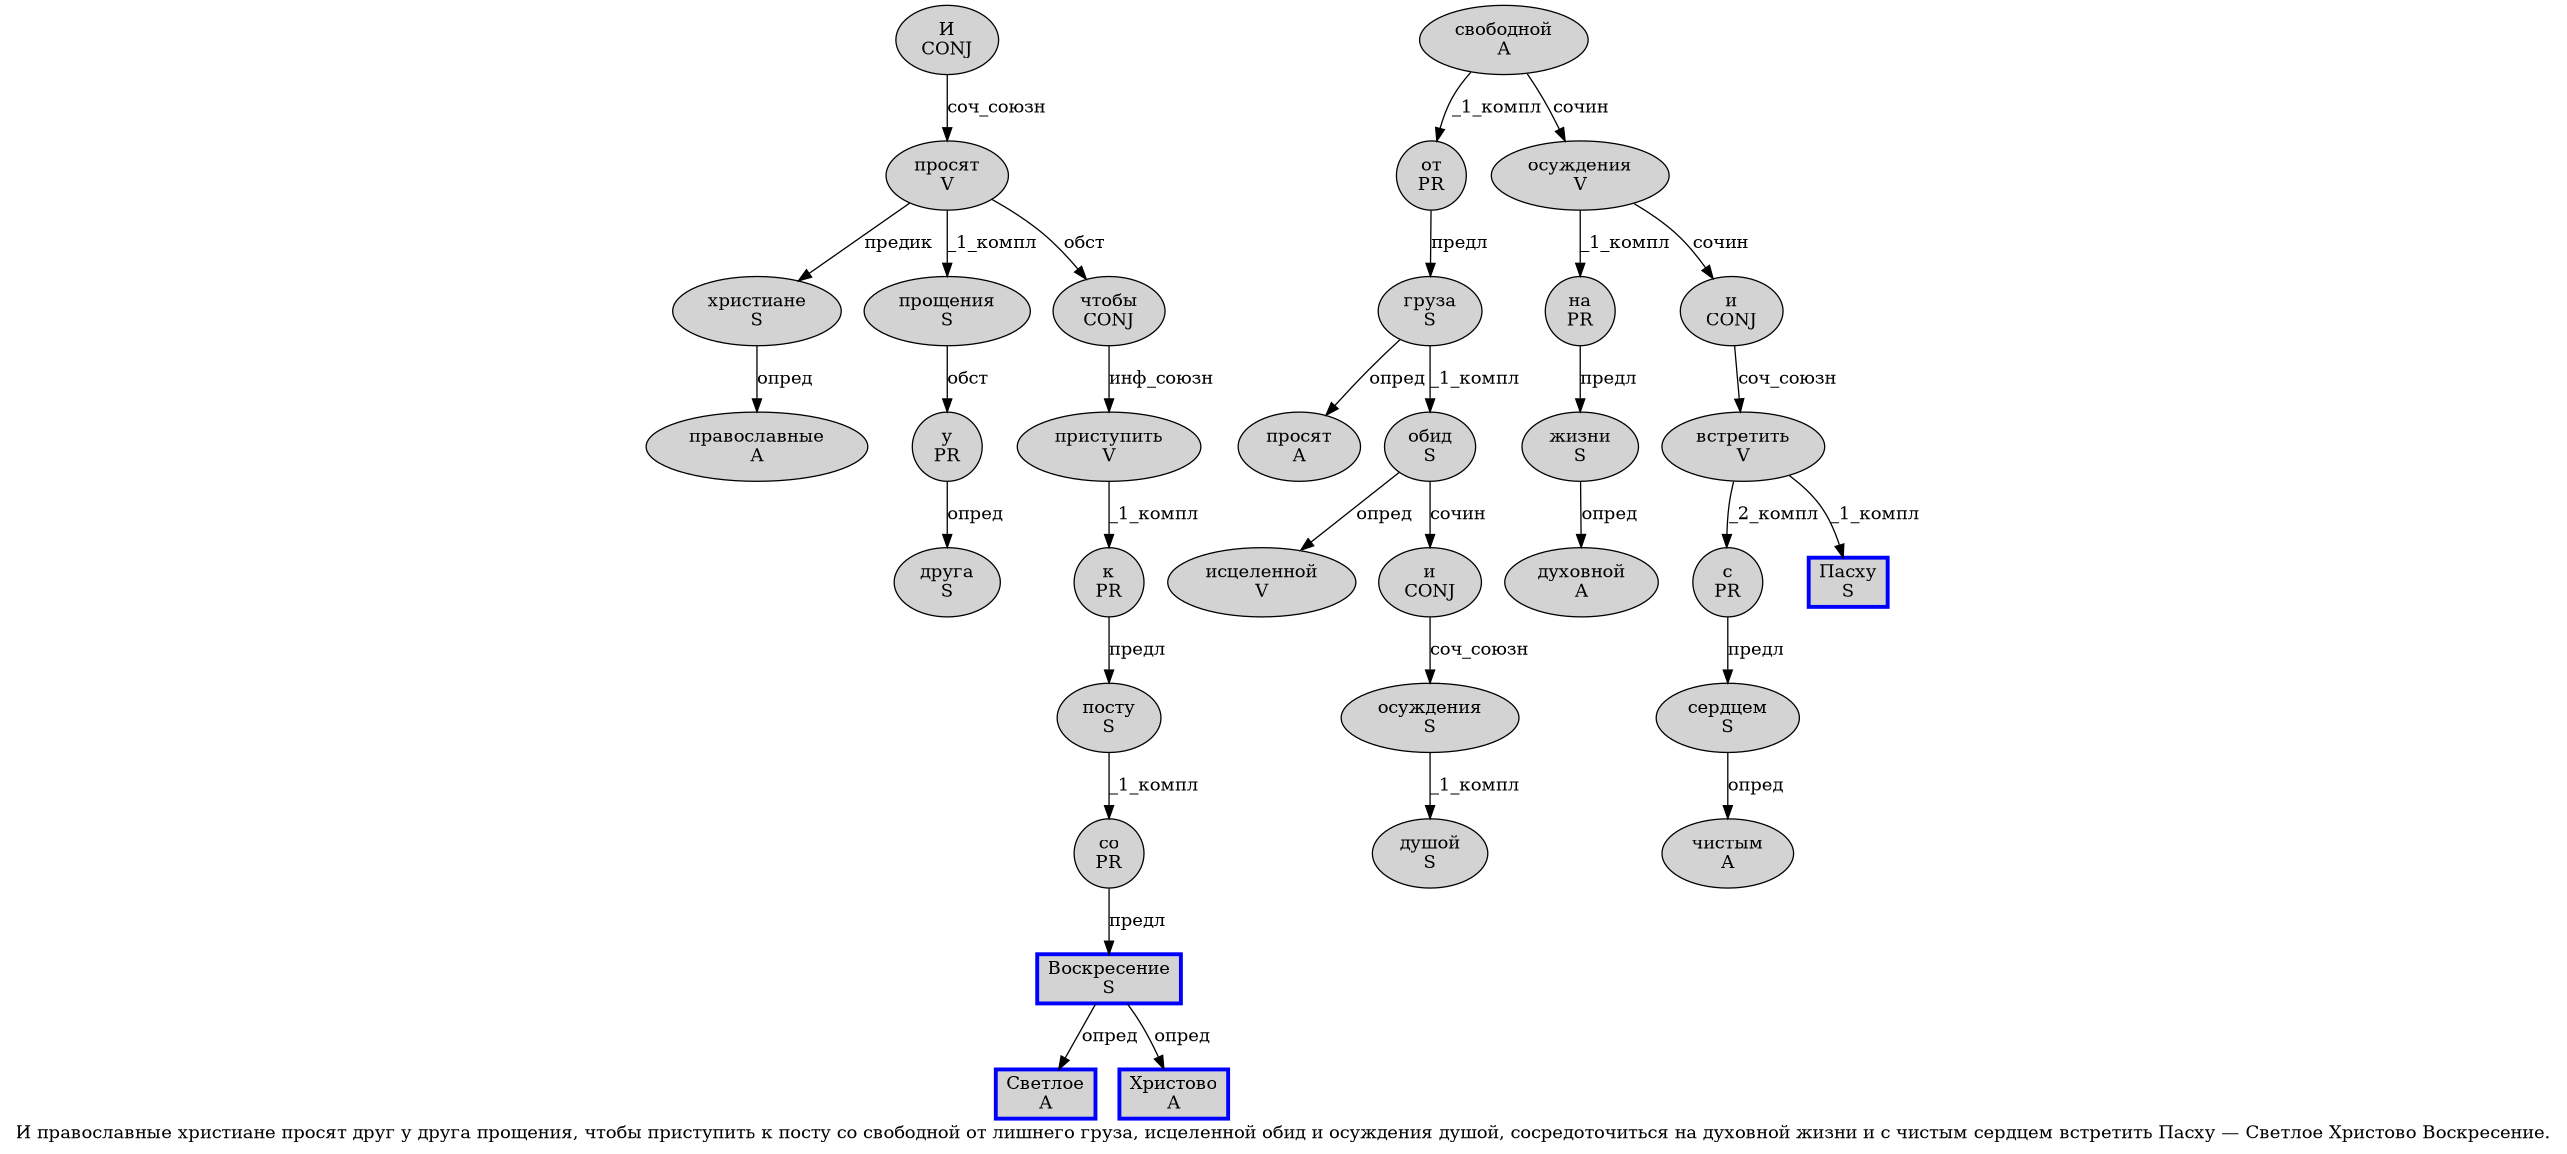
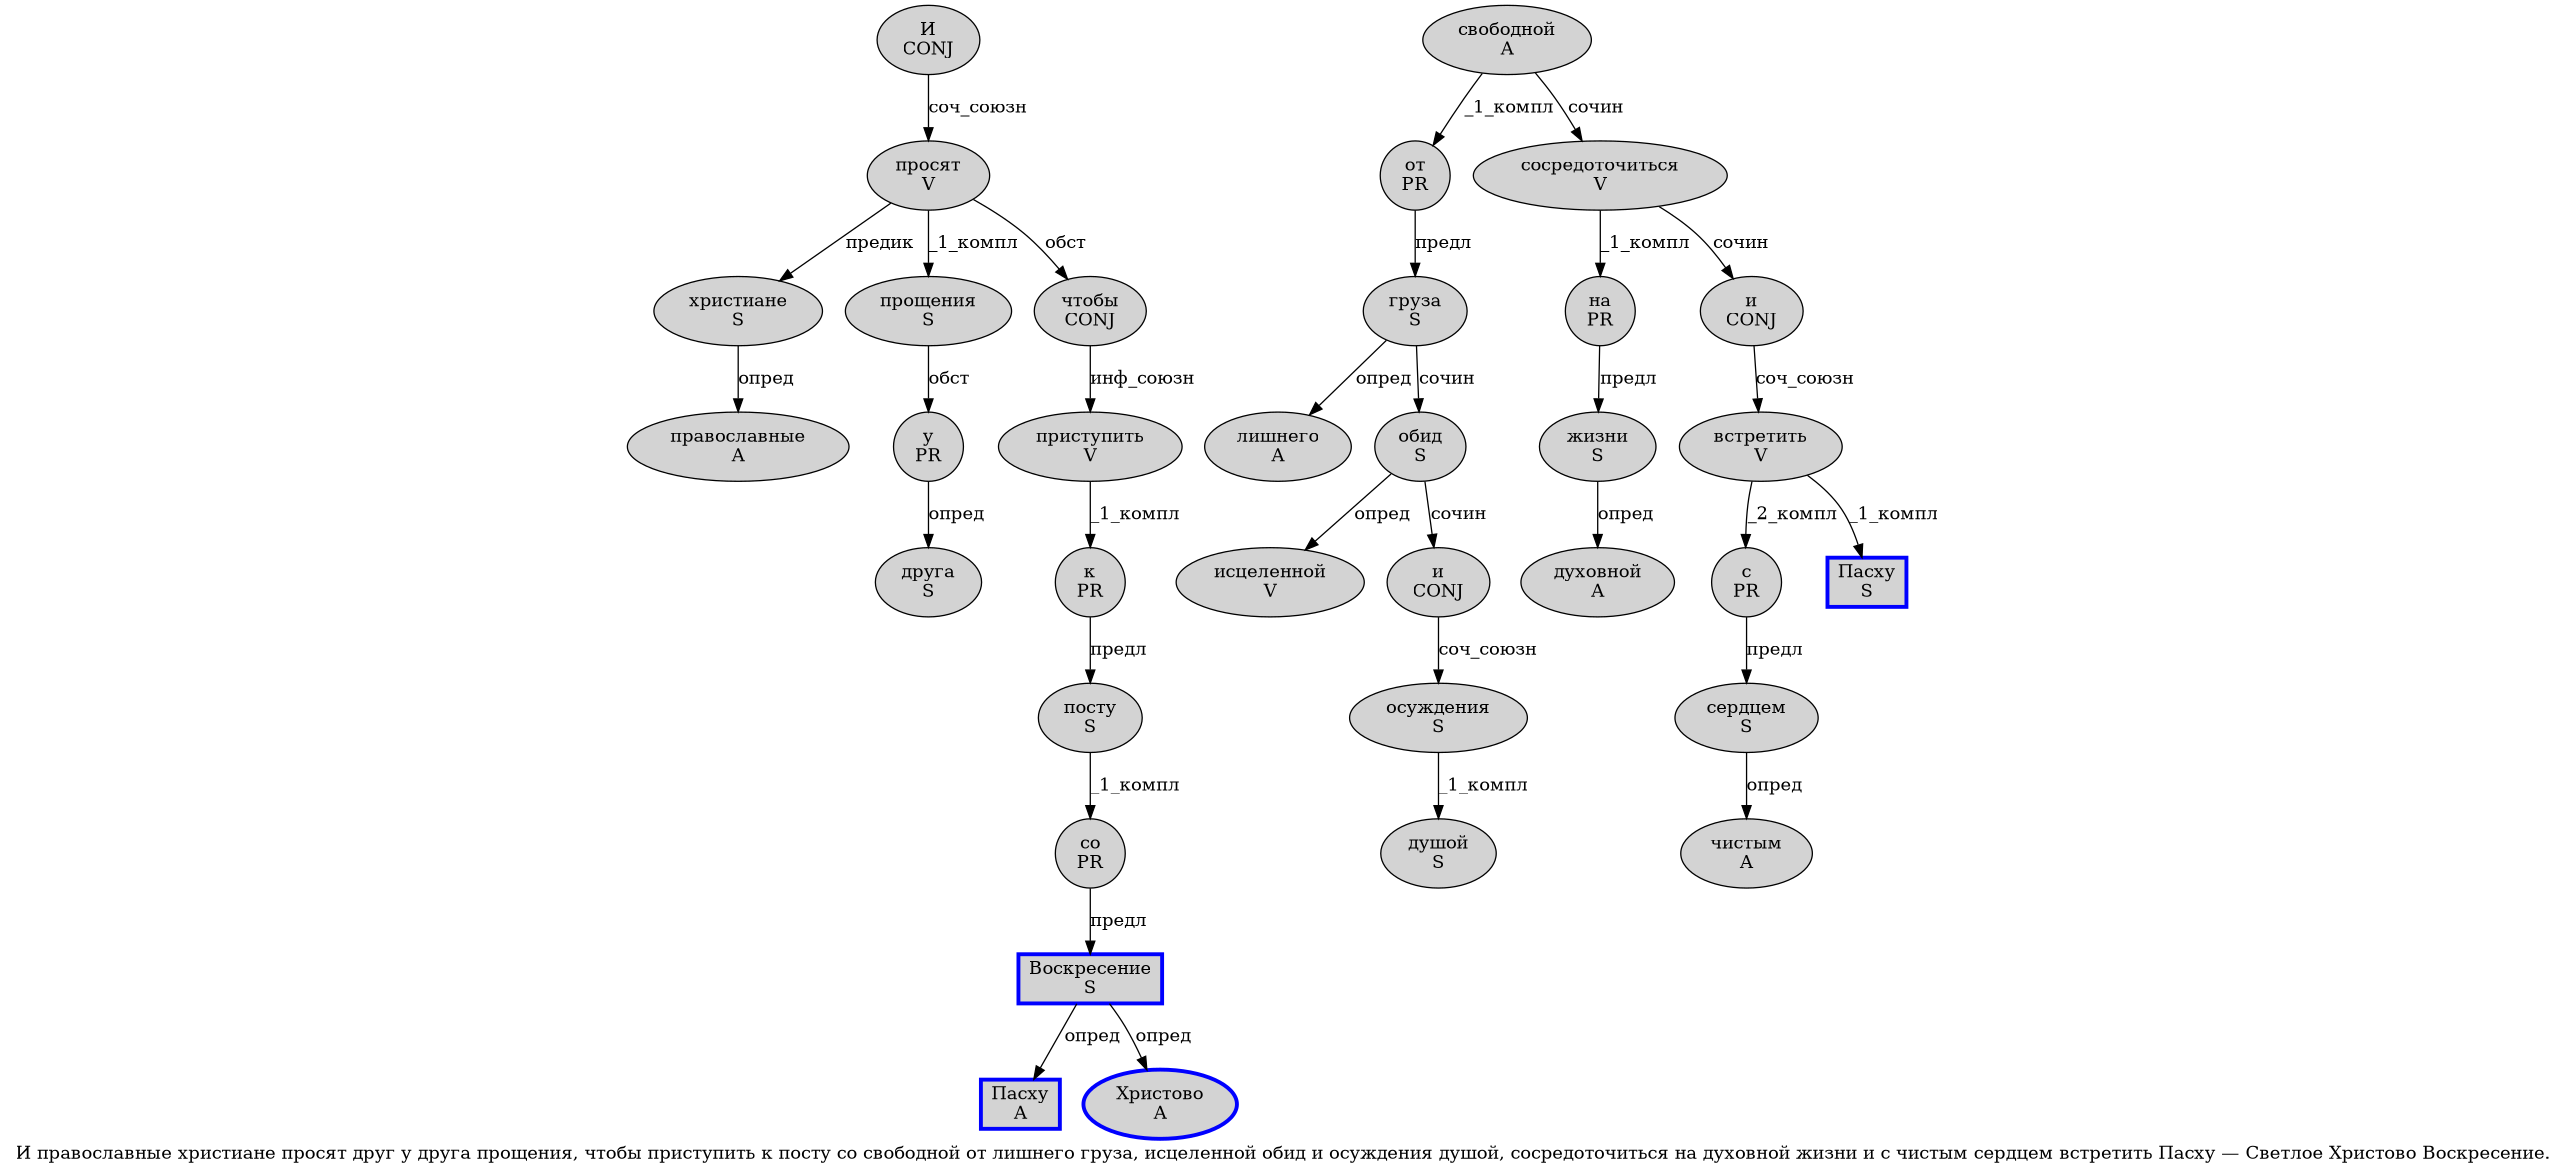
(1580, 176) -> (1600, 176)
(1475, 379) -> (1447, 379)
(1299, 447) -> (1278, 447)
(1046, 1094) -> (1020, 1104)
(1174, 1094) -> (1160, 1104)
